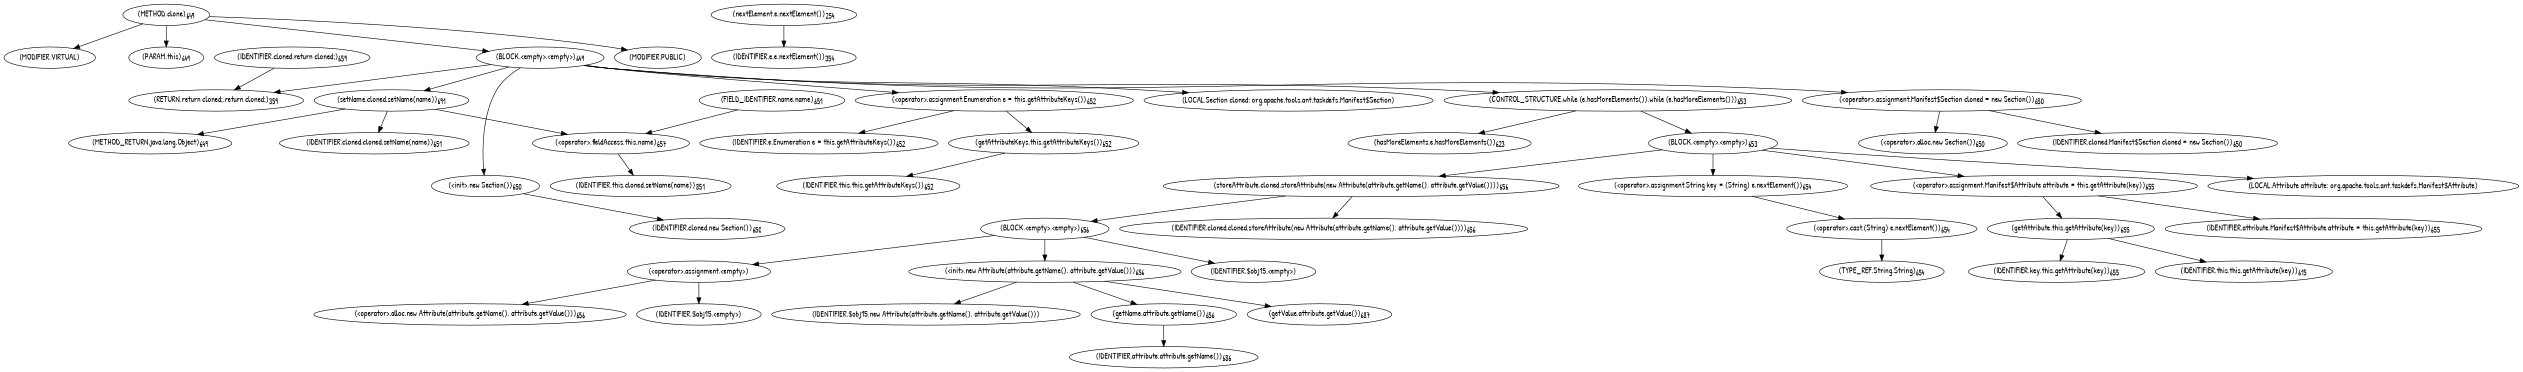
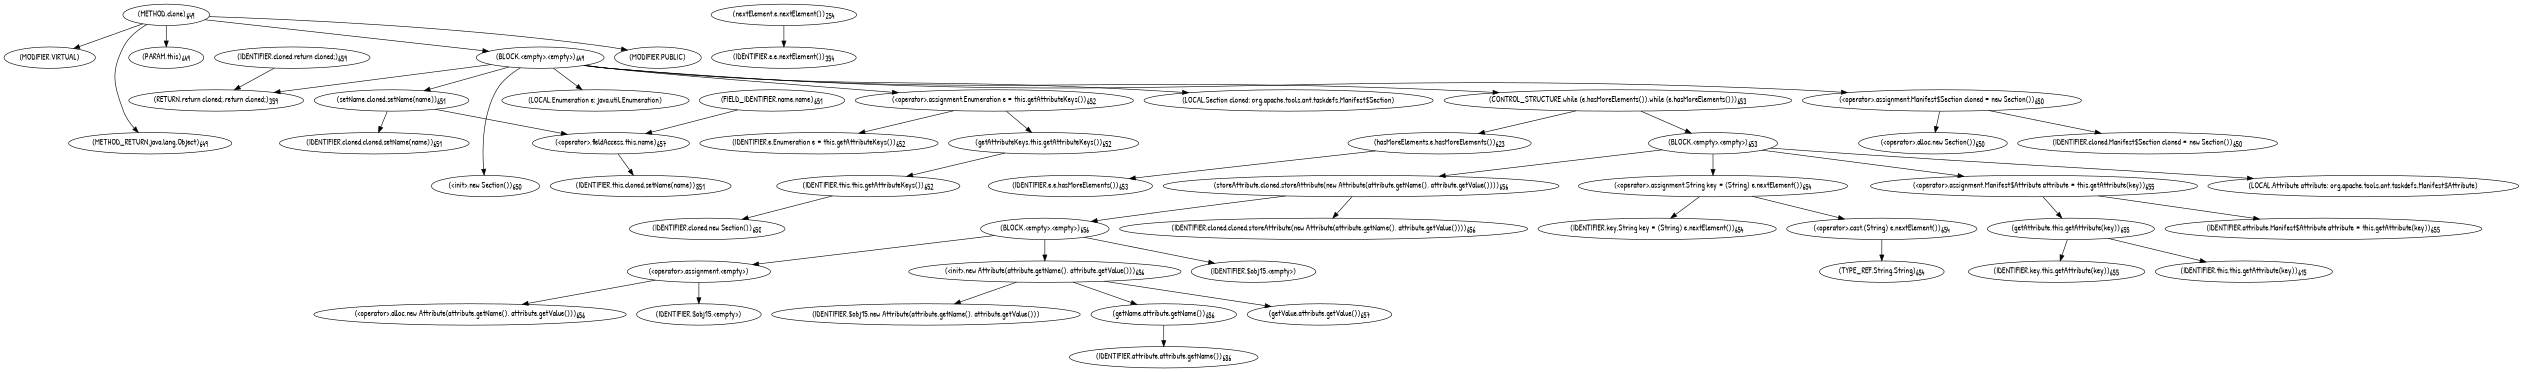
(442, 100) -> (442, 100)
none -> (595, 100)
(274, 121) -> (115, 73)
none -> (1070, 186)
(590, 206) -> (790, 207)
none -> (1657, 229)
(1366, 314) -> (1366, 314)
